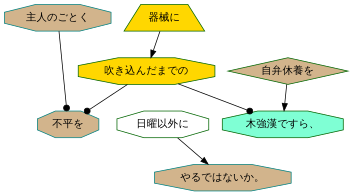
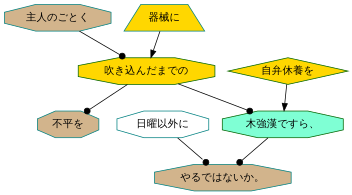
(164, 18) -> (164, 18)
(63, 68) -> (99, 43)
(288, 71) -> (288, 71)
(163, 124) -> (163, 124)
(190, 149) -> (190, 149)
none -> (255, 149)
